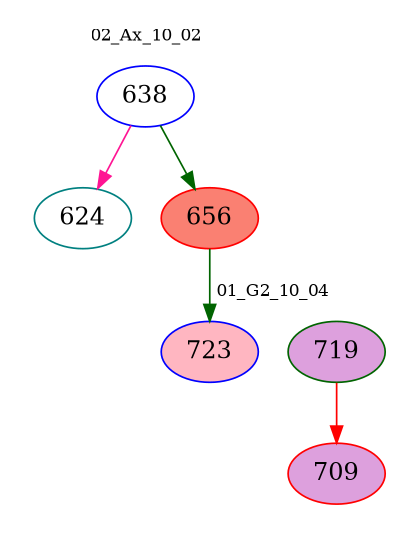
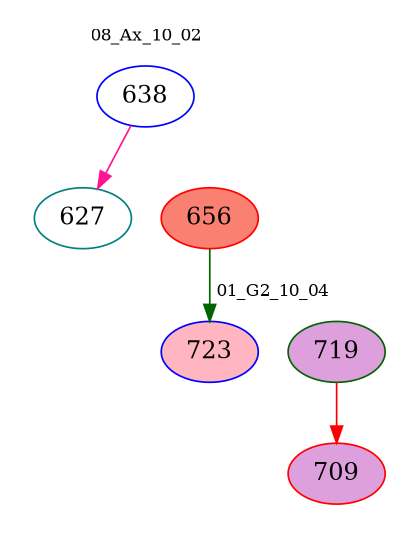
(146, 36) -> (146, 36)
(174, 150) -> none
(83, 218) -> (83, 218)
